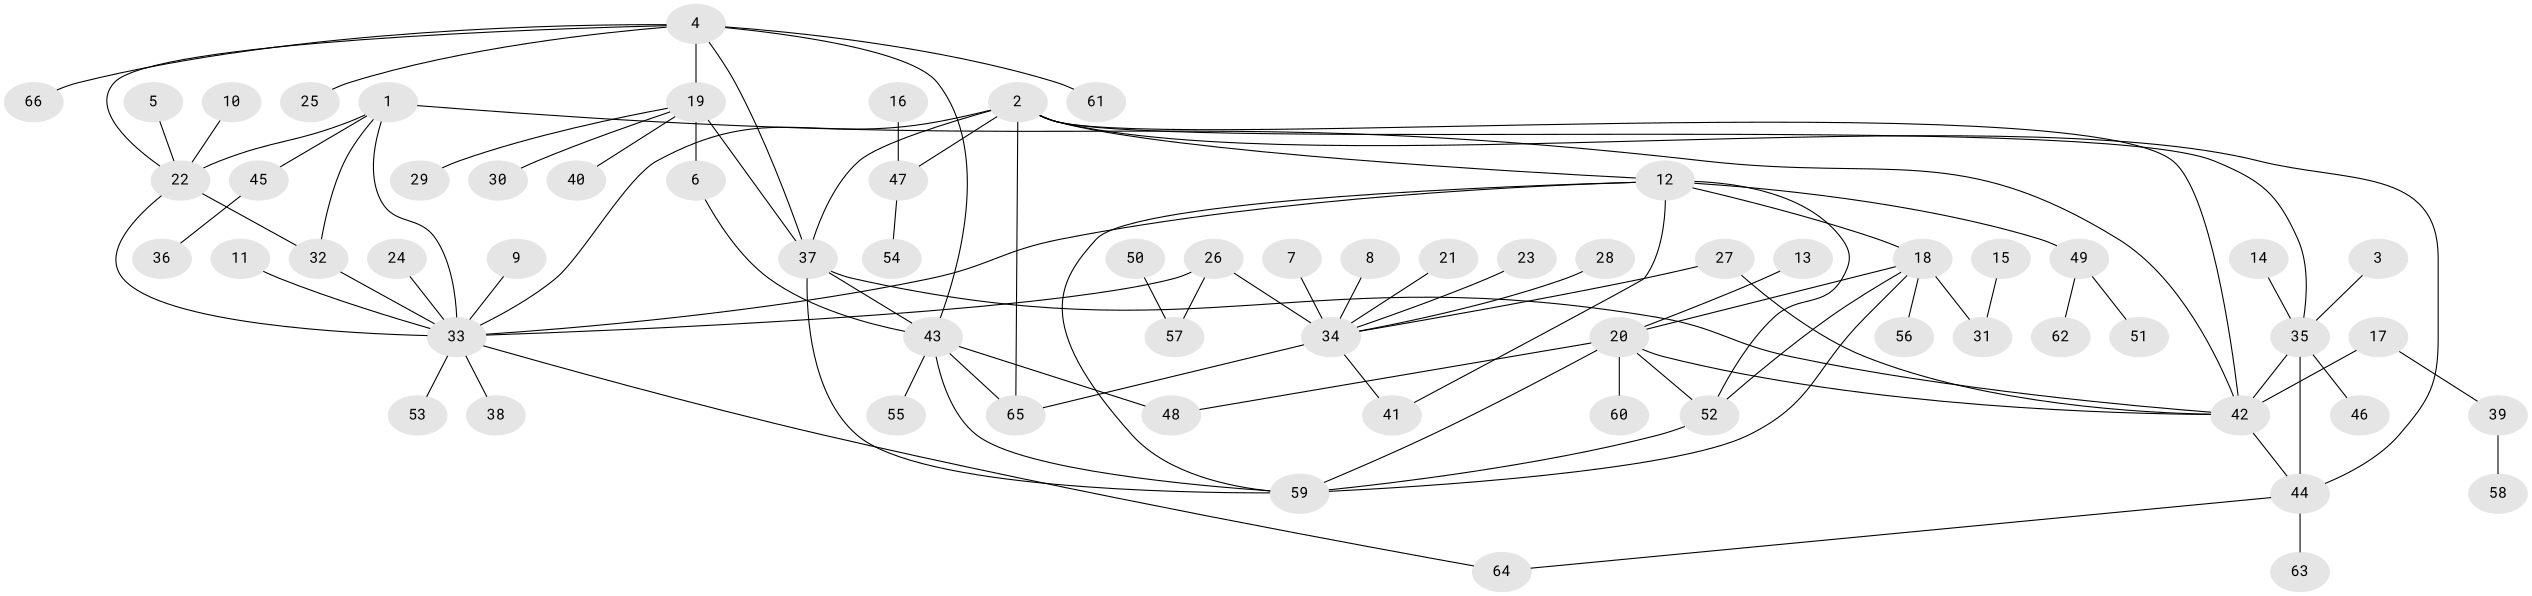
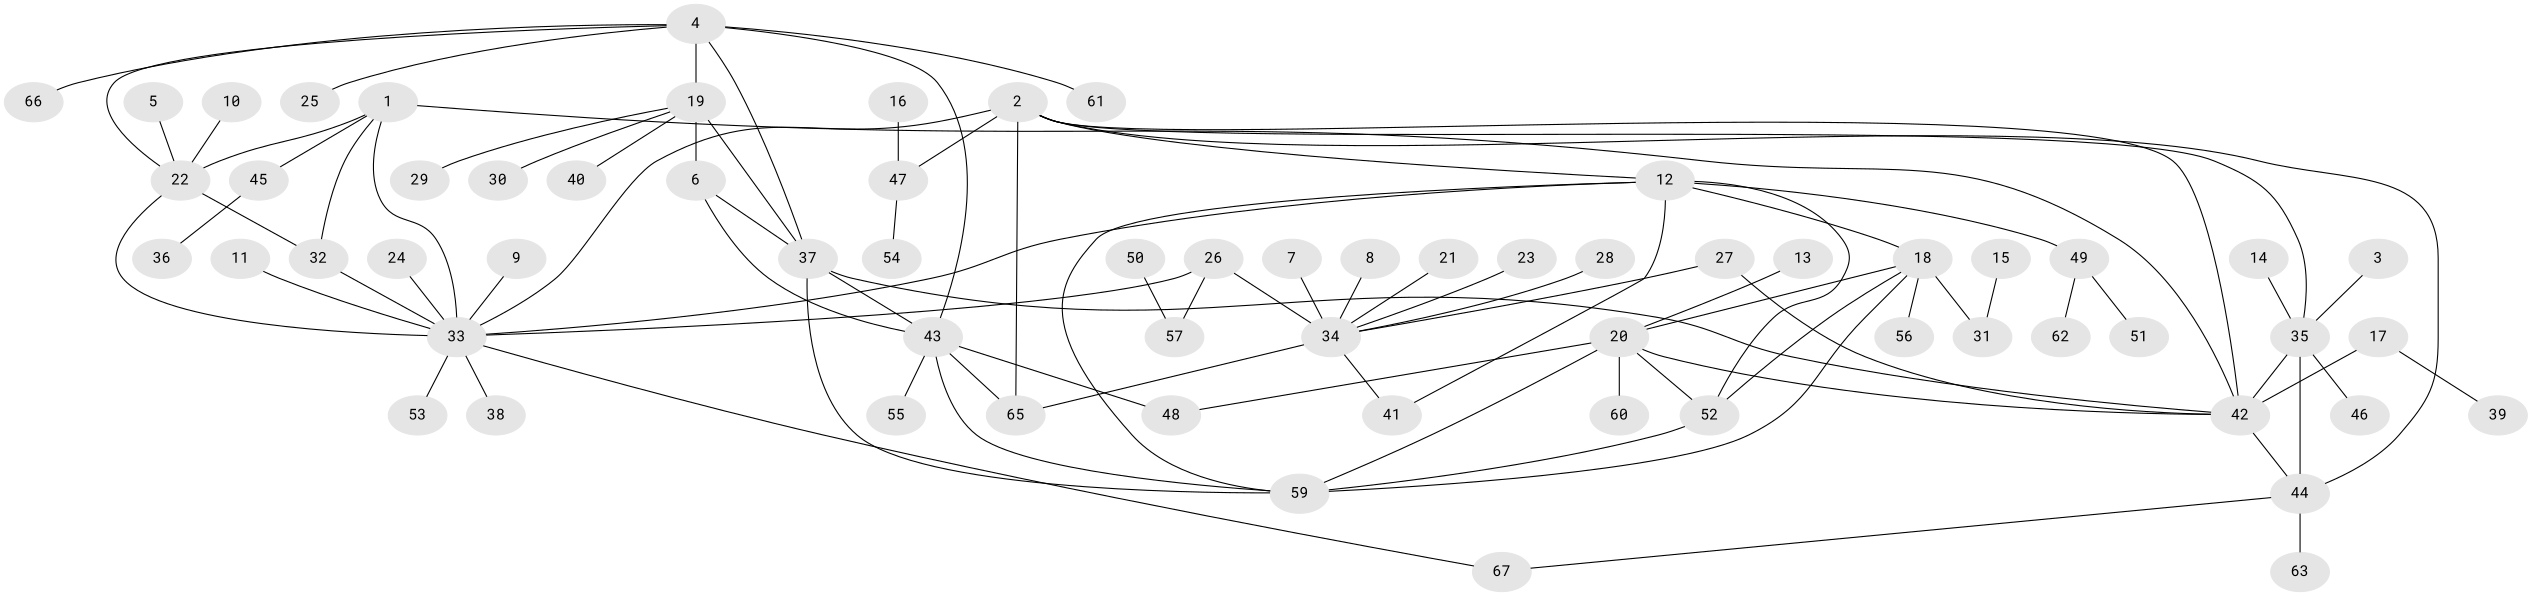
(881, 148) -> (752, 220)
(2498, 494) -> none
(1502, 572) -> (1502, 572)
